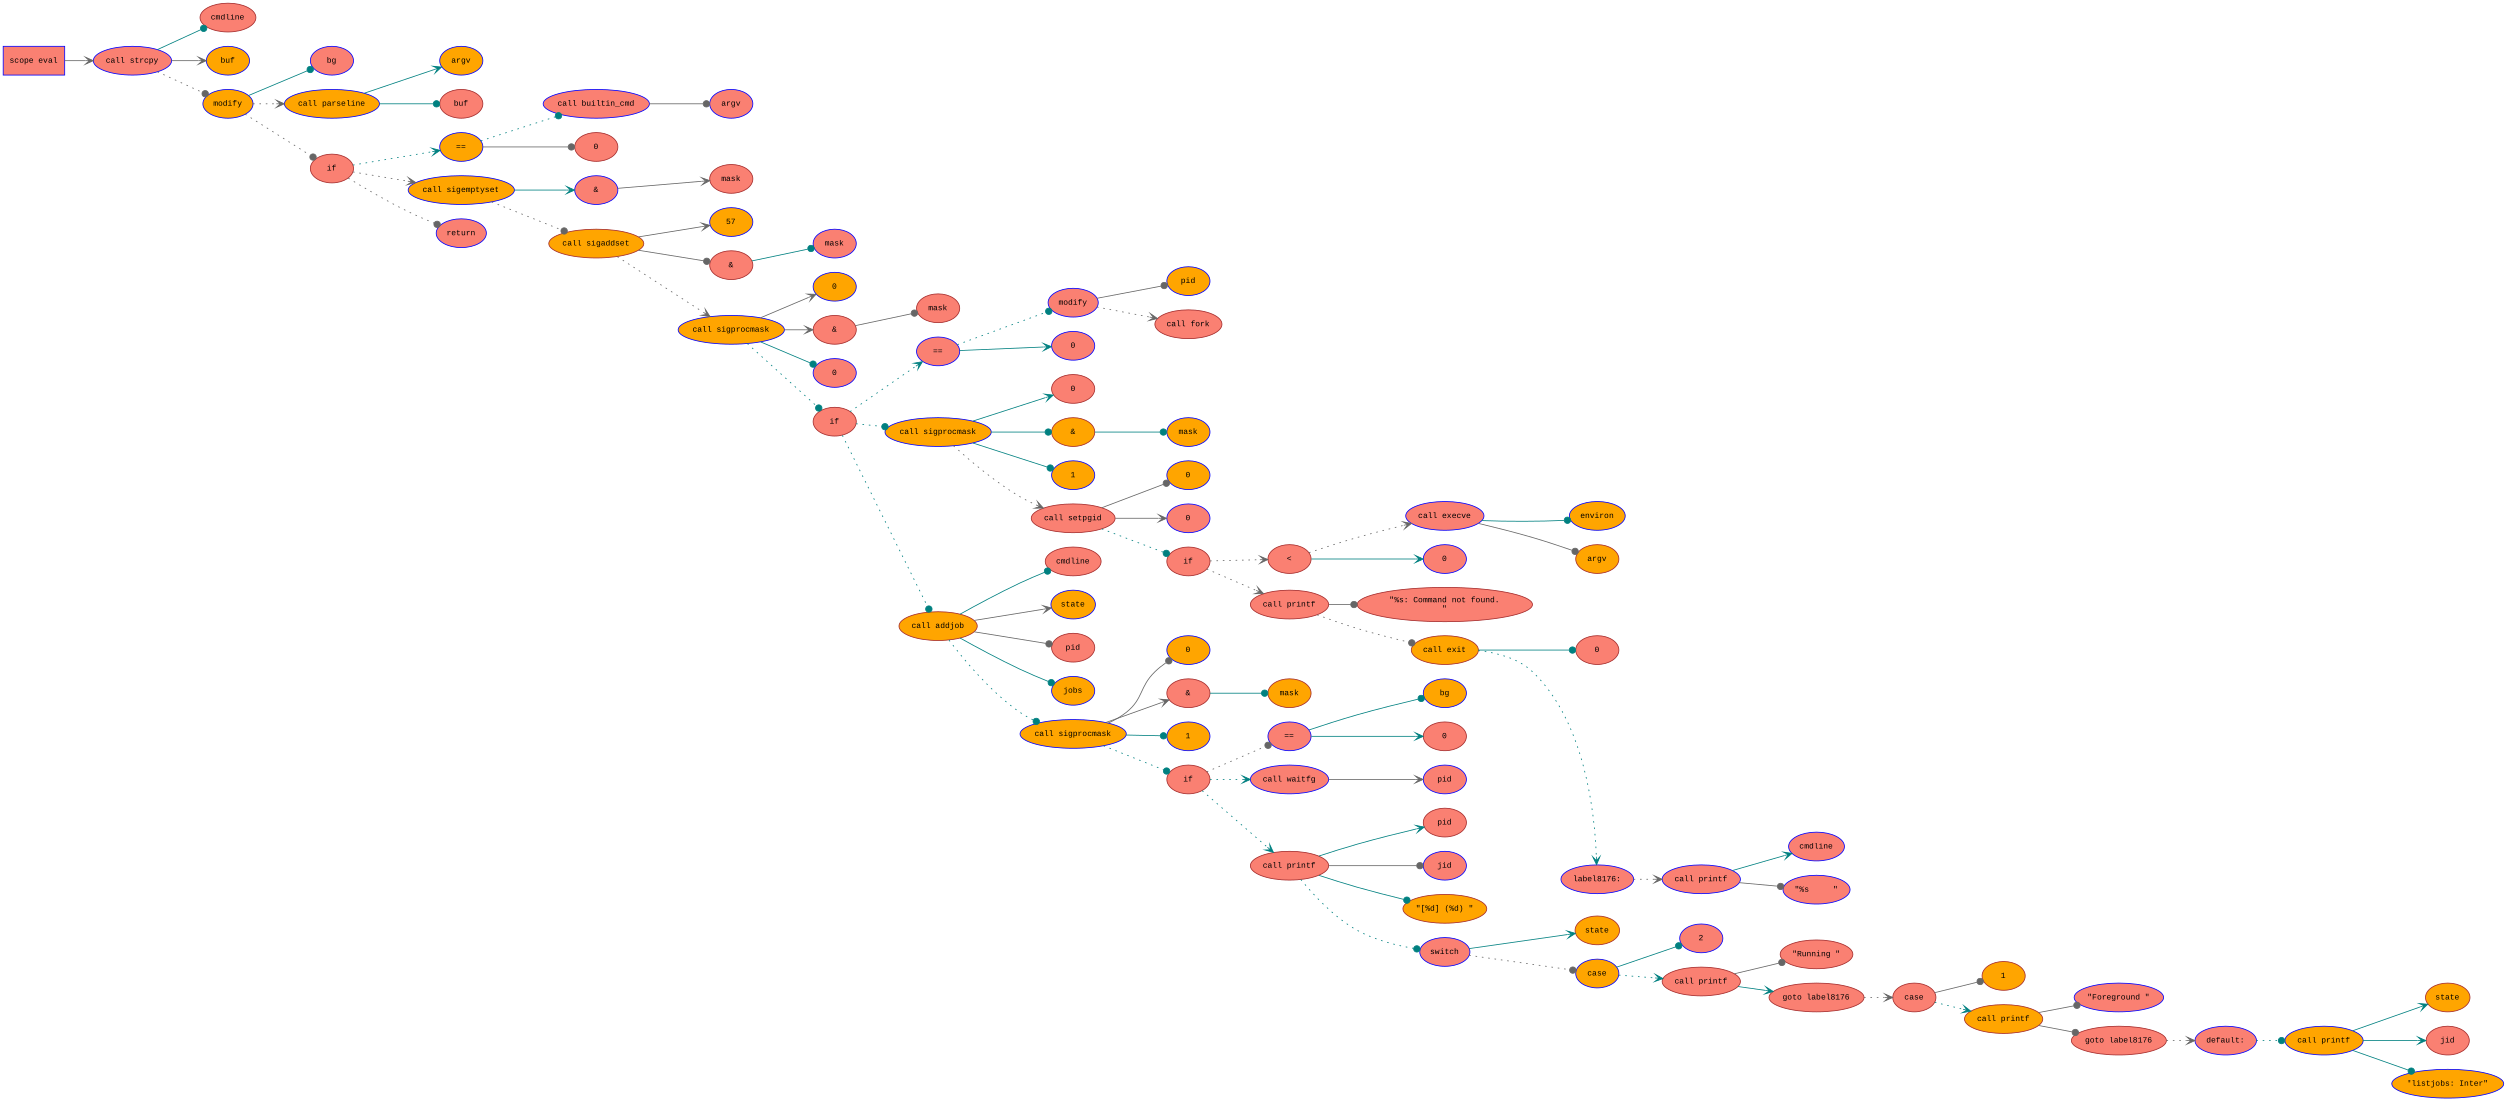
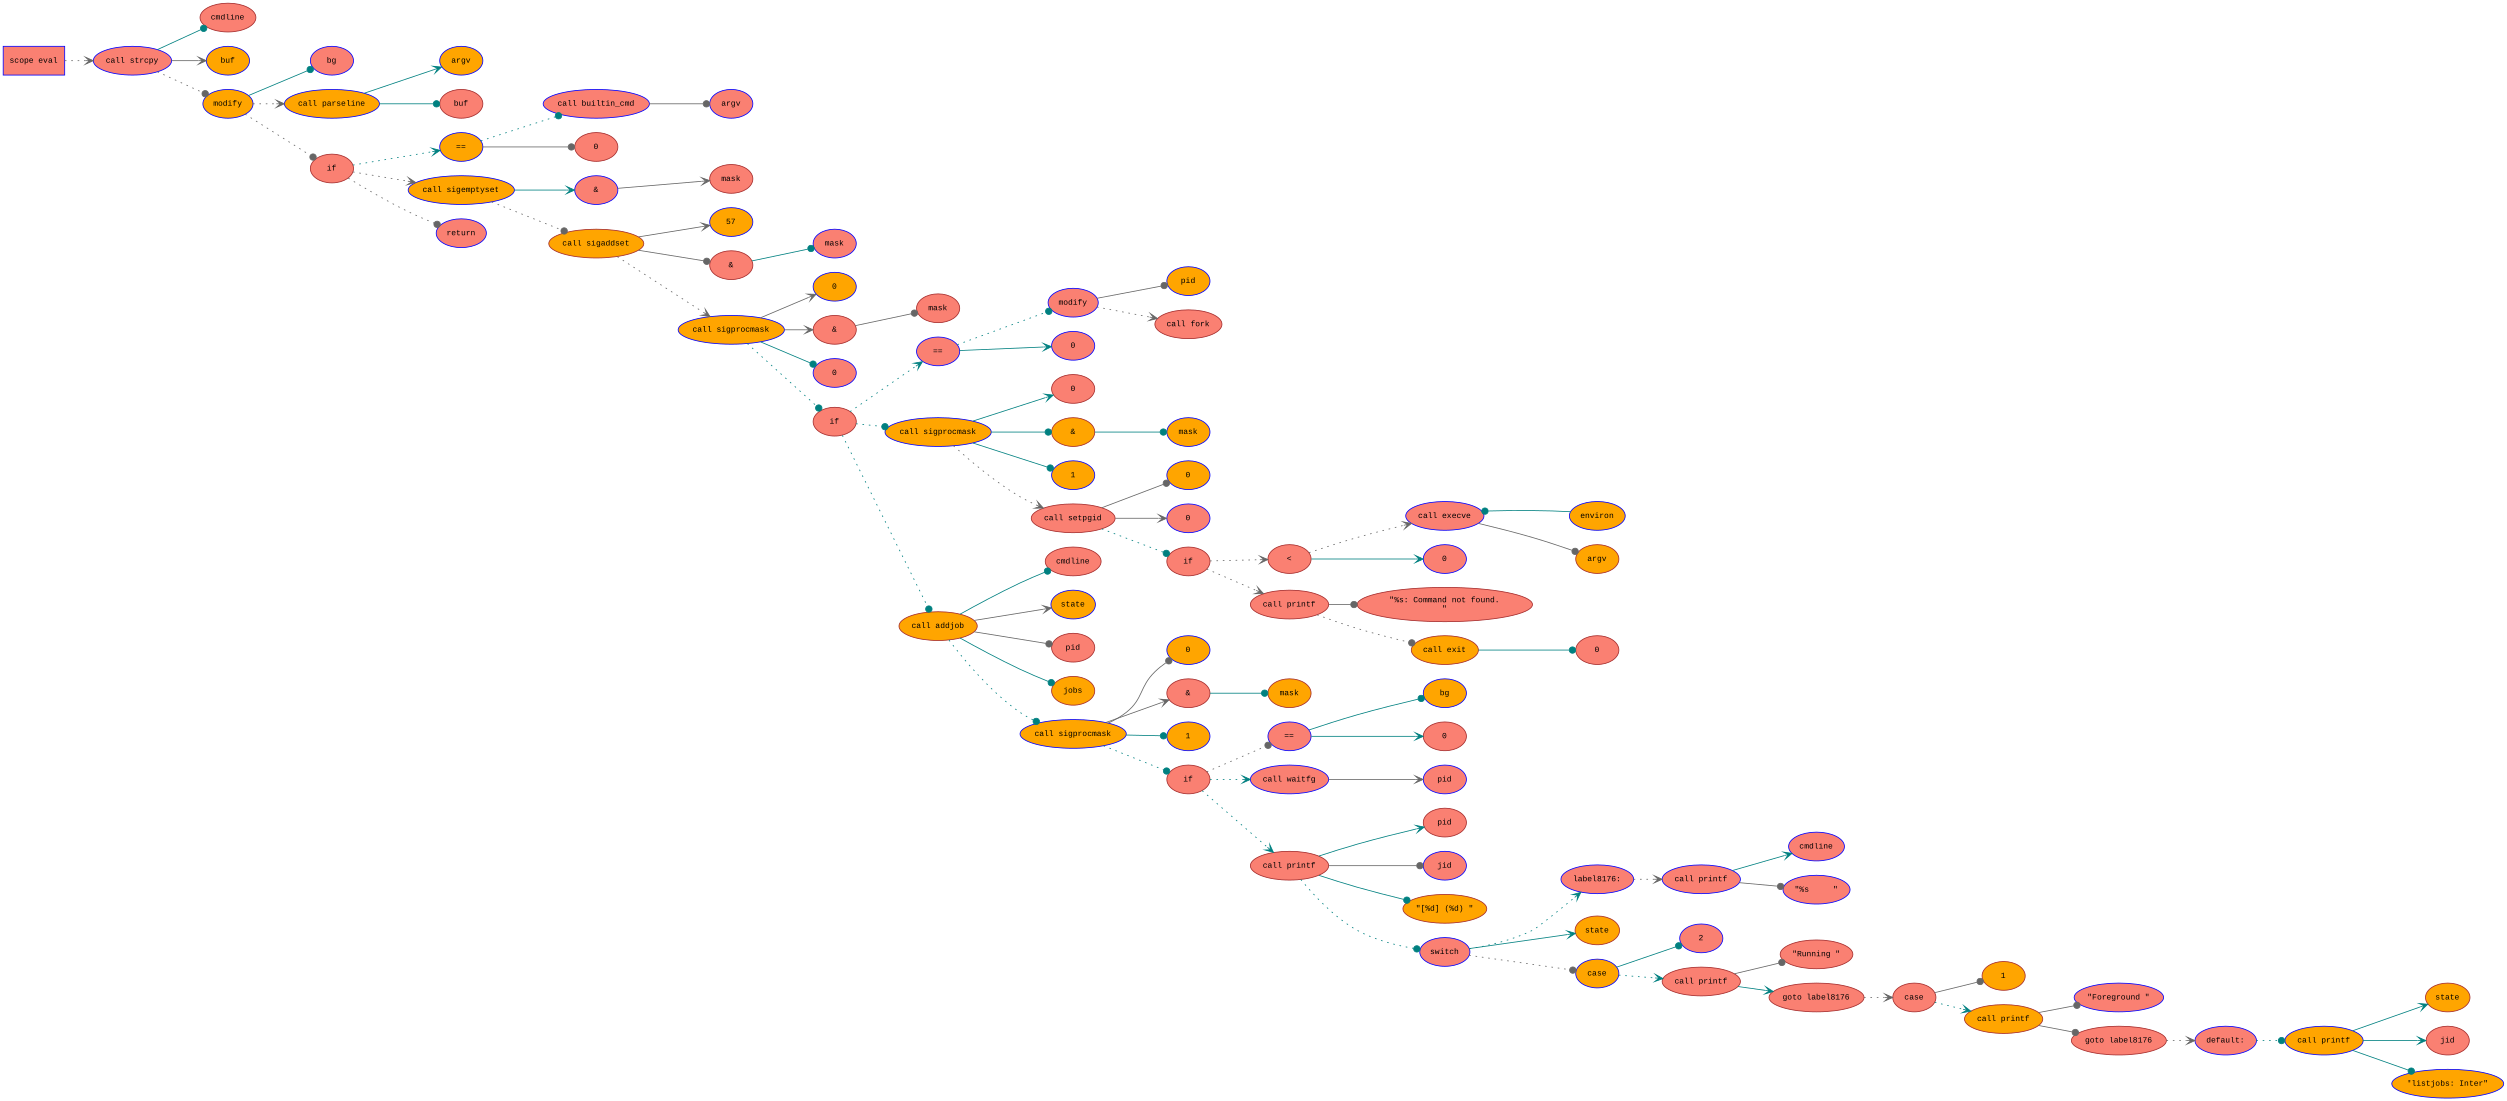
(75, 61) -> (75, 61)
(1523, 521) -> (1530, 511)
(1073, 691) -> (1073, 691)
(1571, 730) -> (1527, 933)
